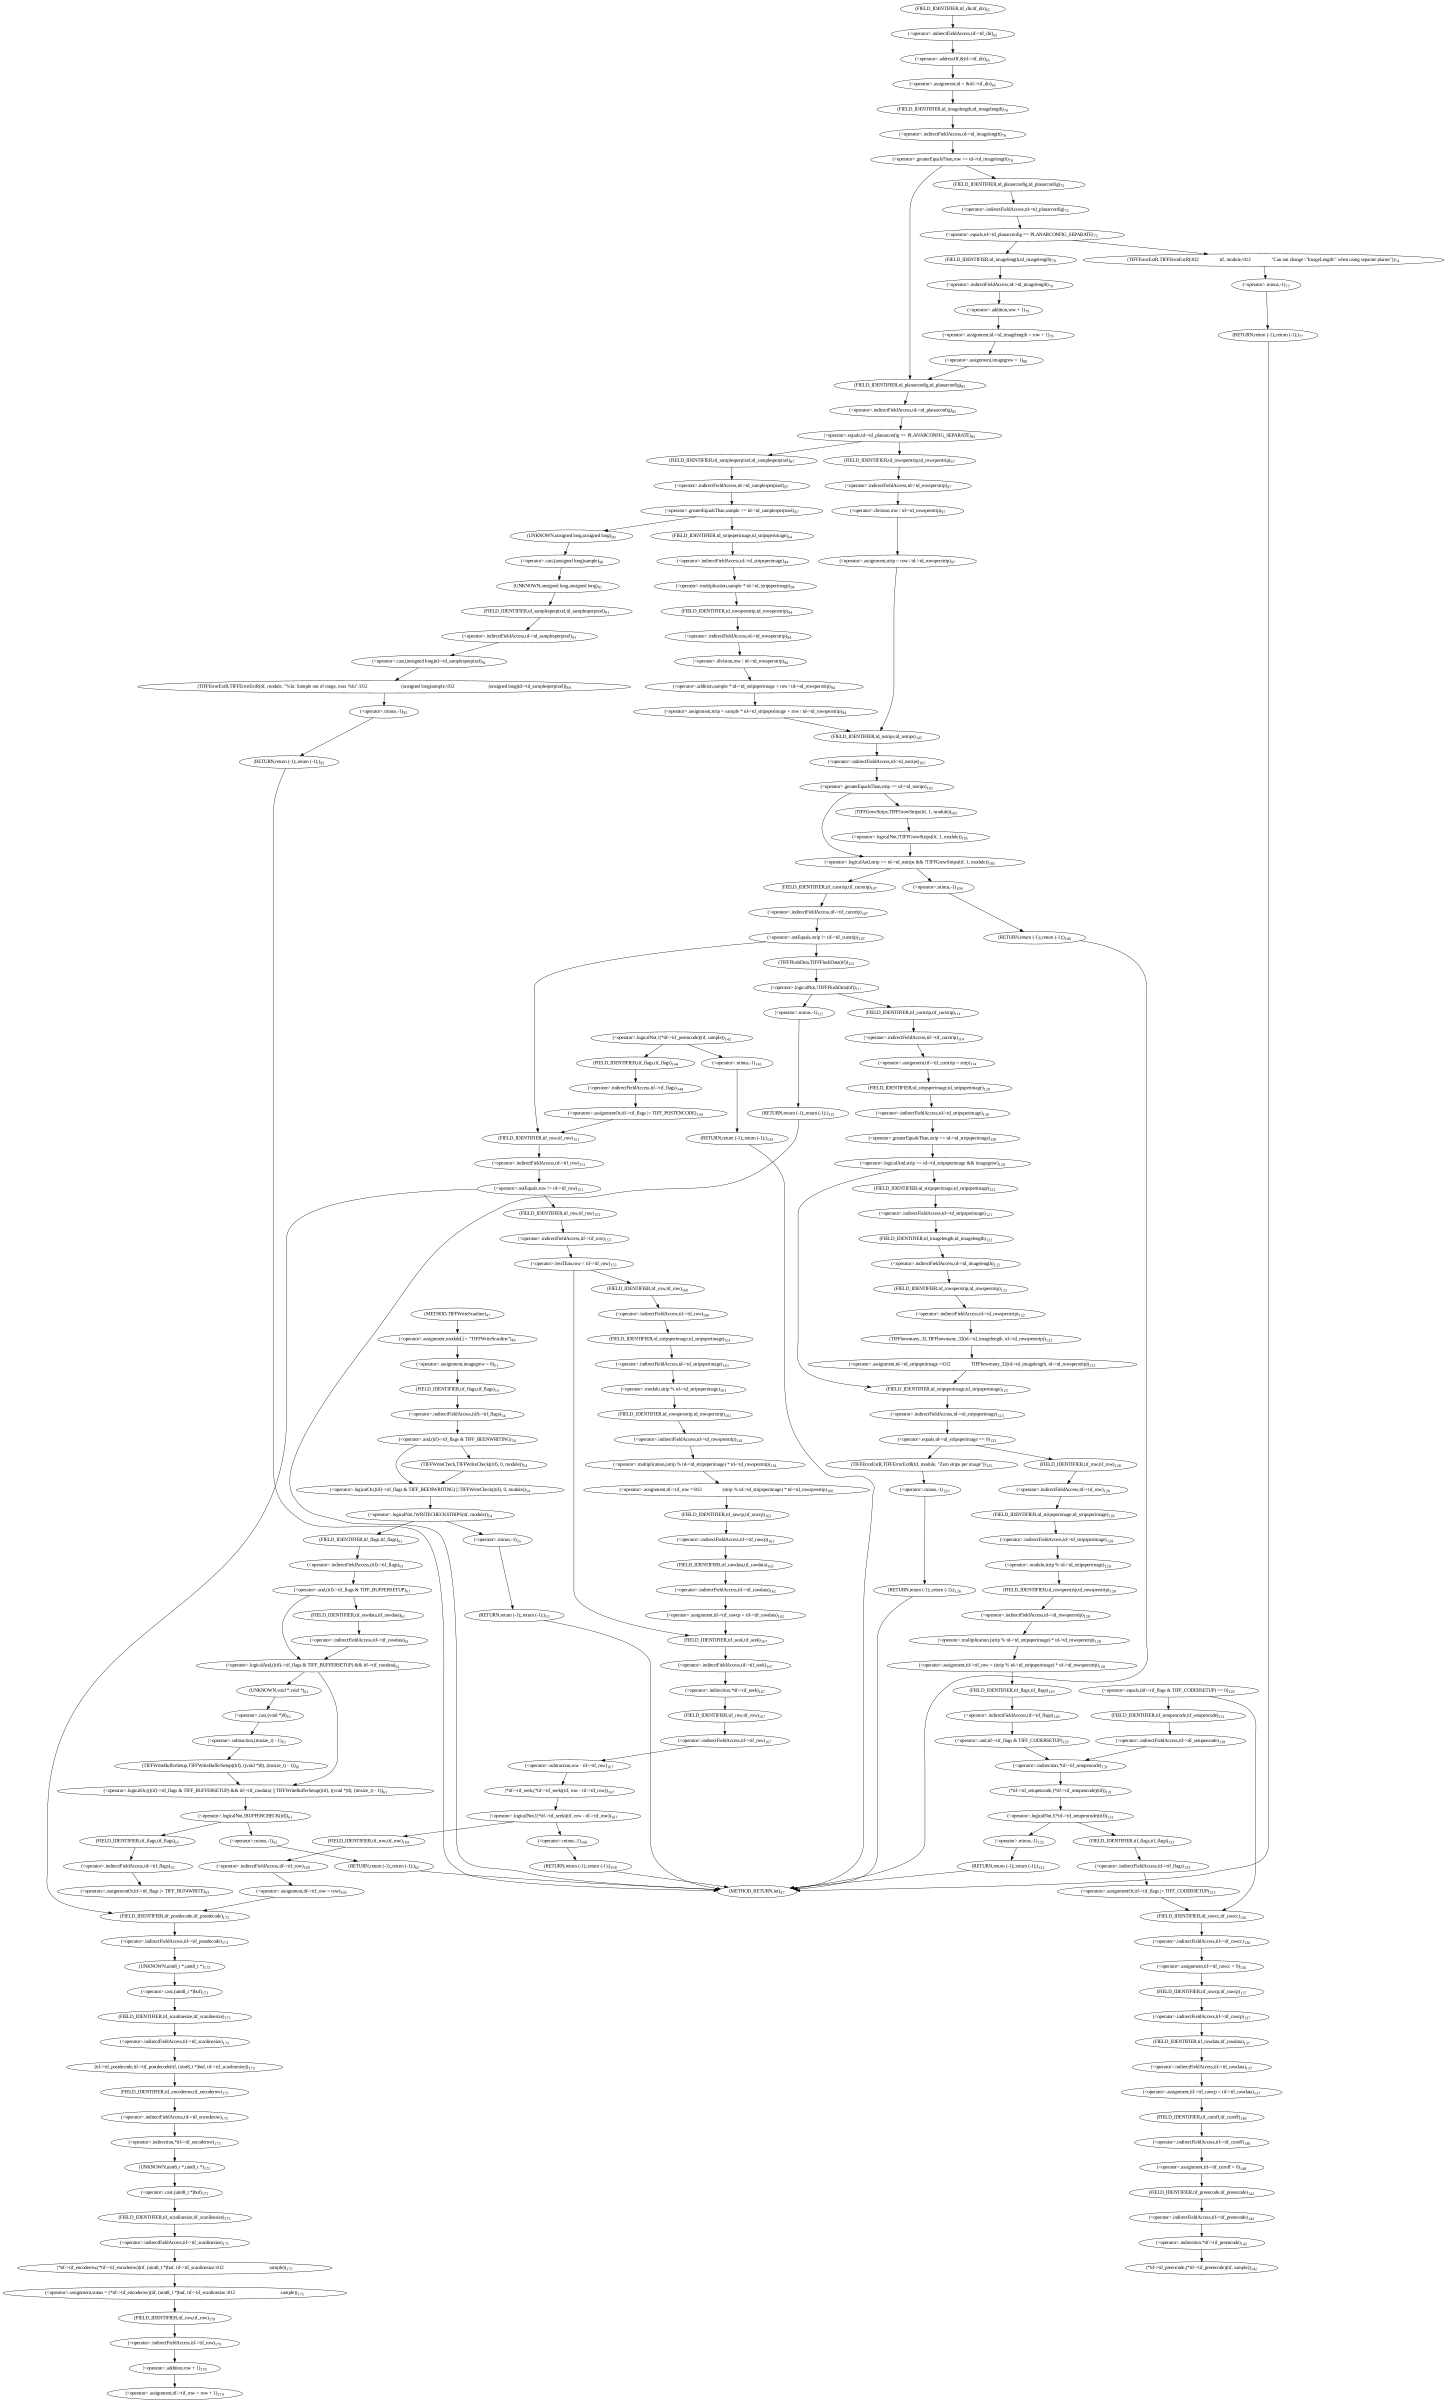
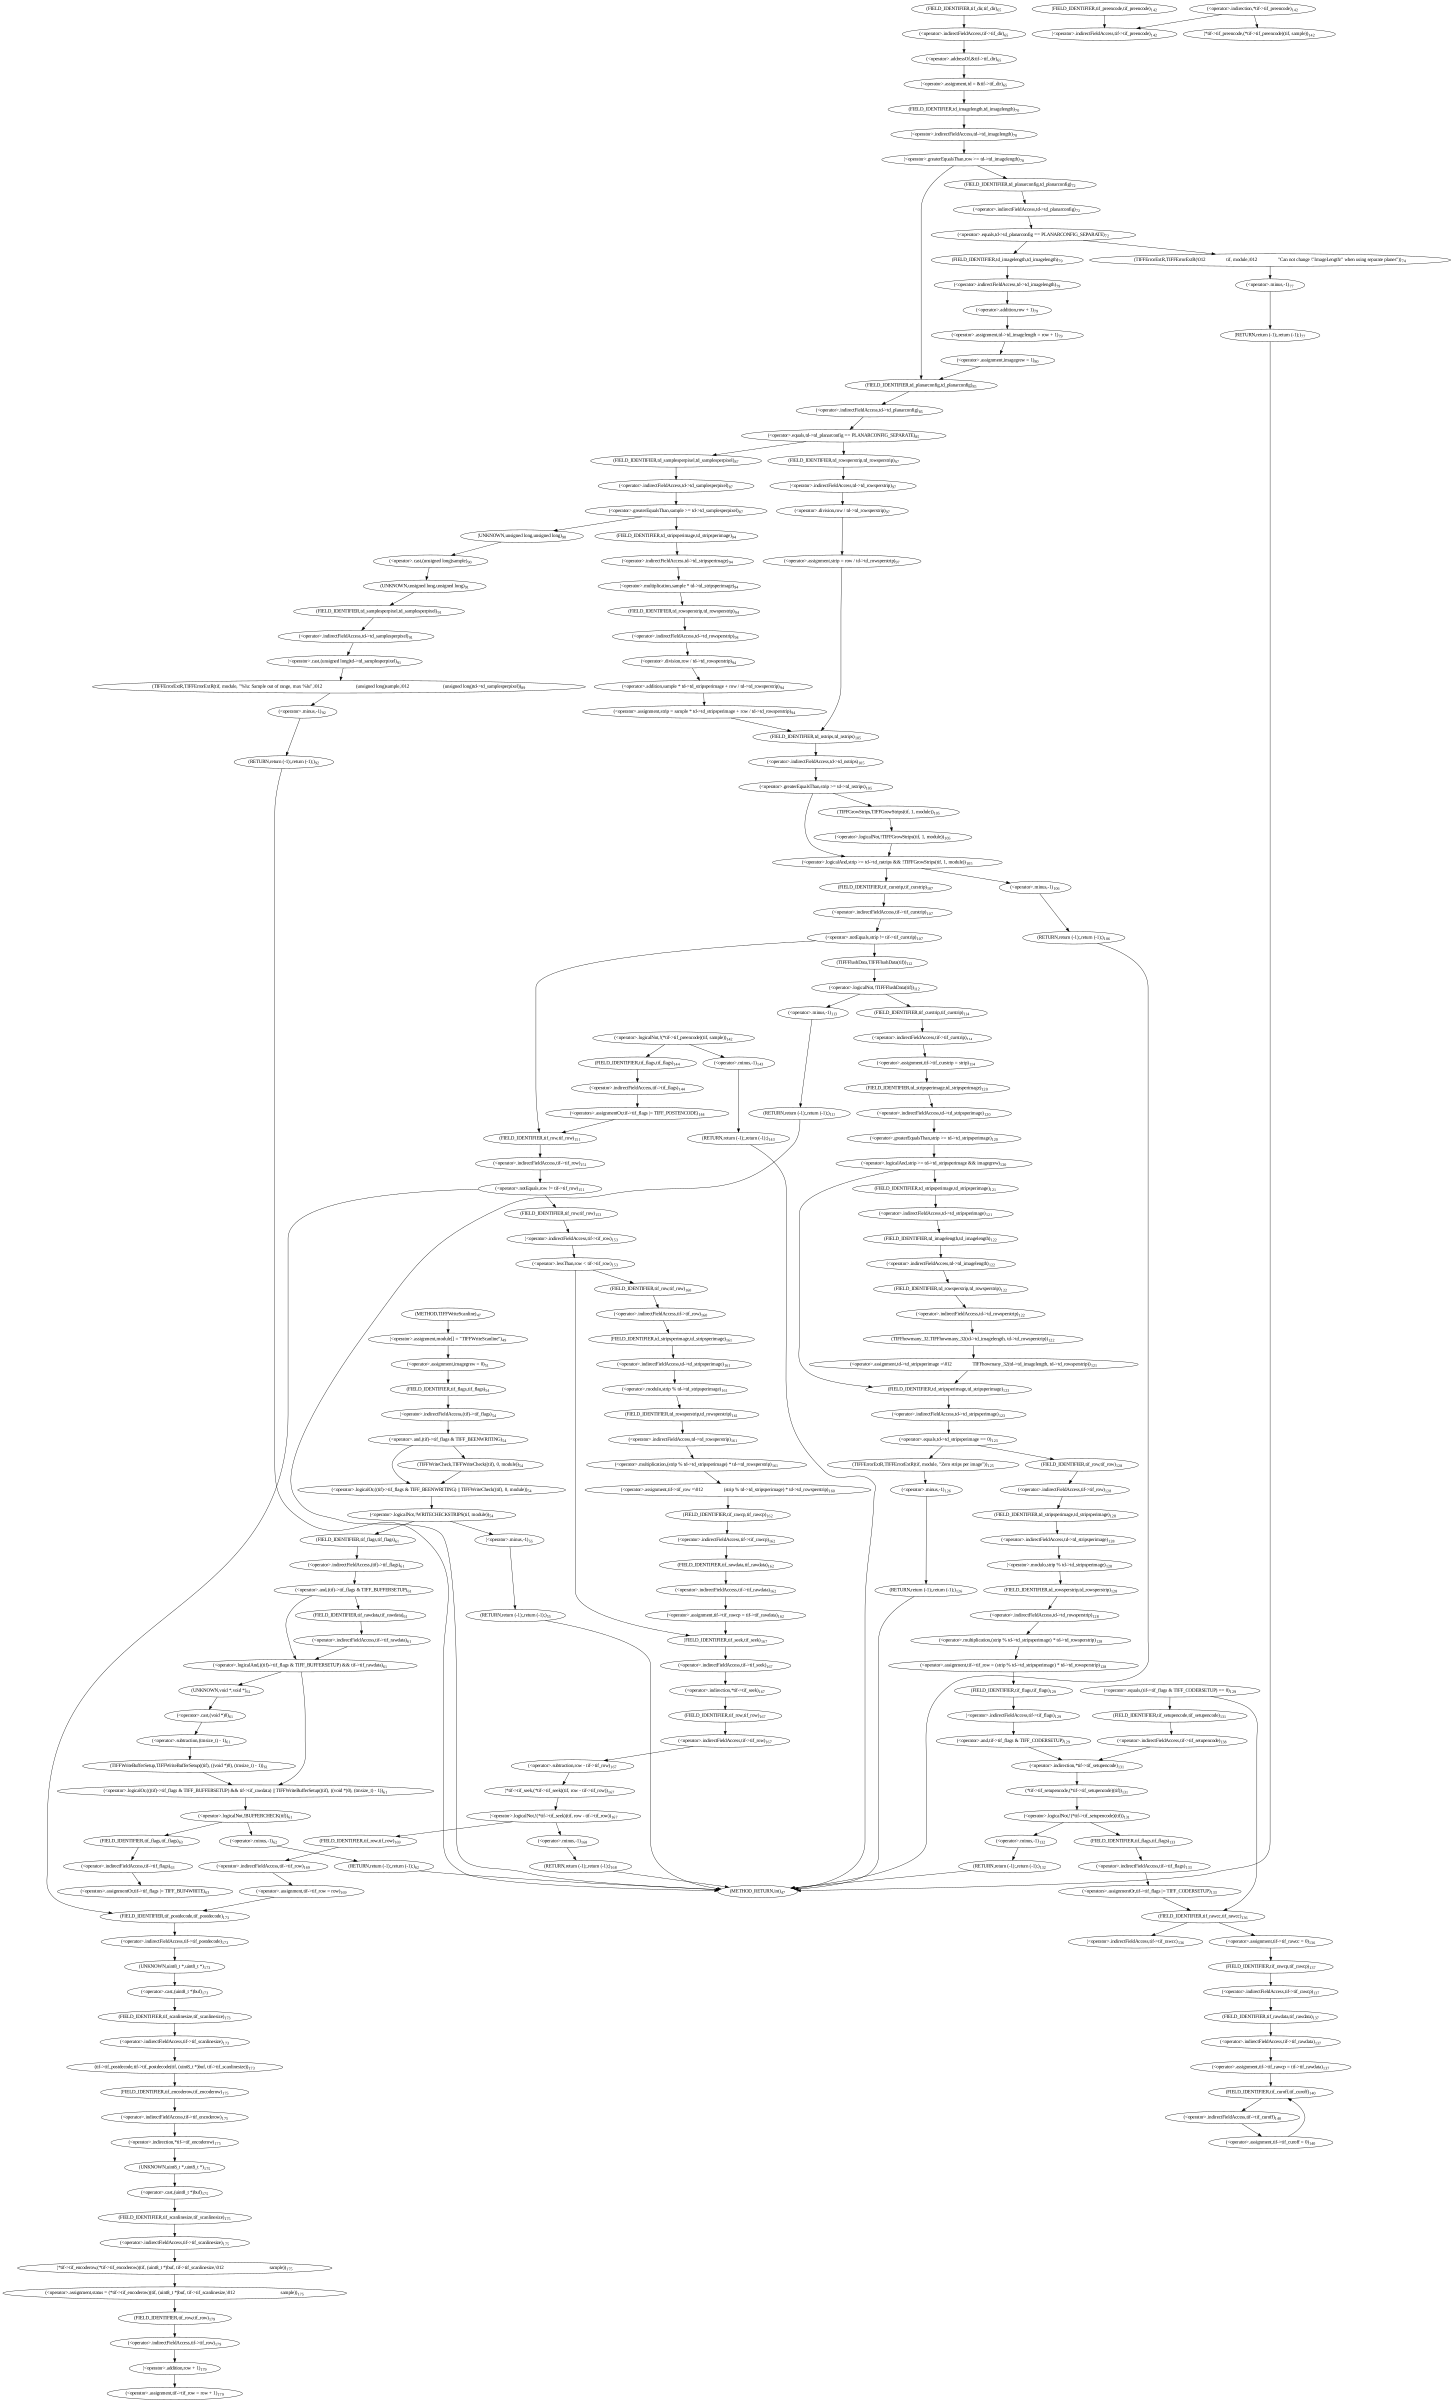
(1202, 1953) -> (1235, 1929)
(1202, 2179) -> (1305, 2119)
(1202, 2229) -> (1181, 21)
